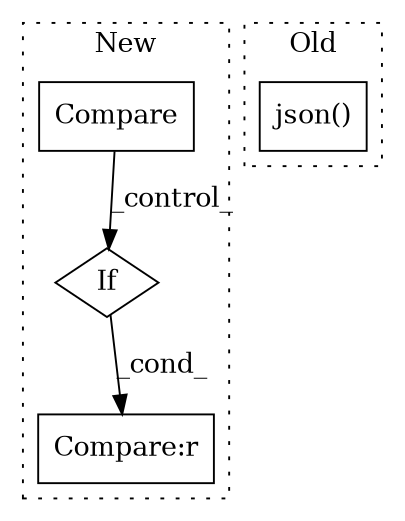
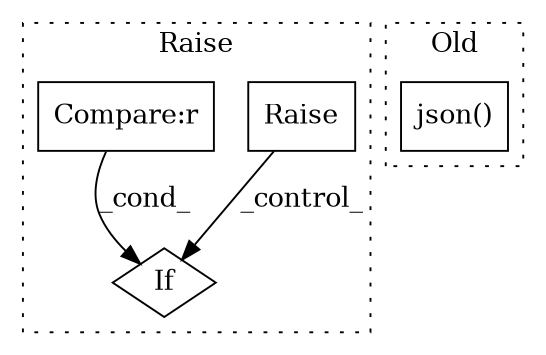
(126, 45) -> (197, 45)
(116, 116) -> (302, 116)
(115, 355) -> (97, 205)
